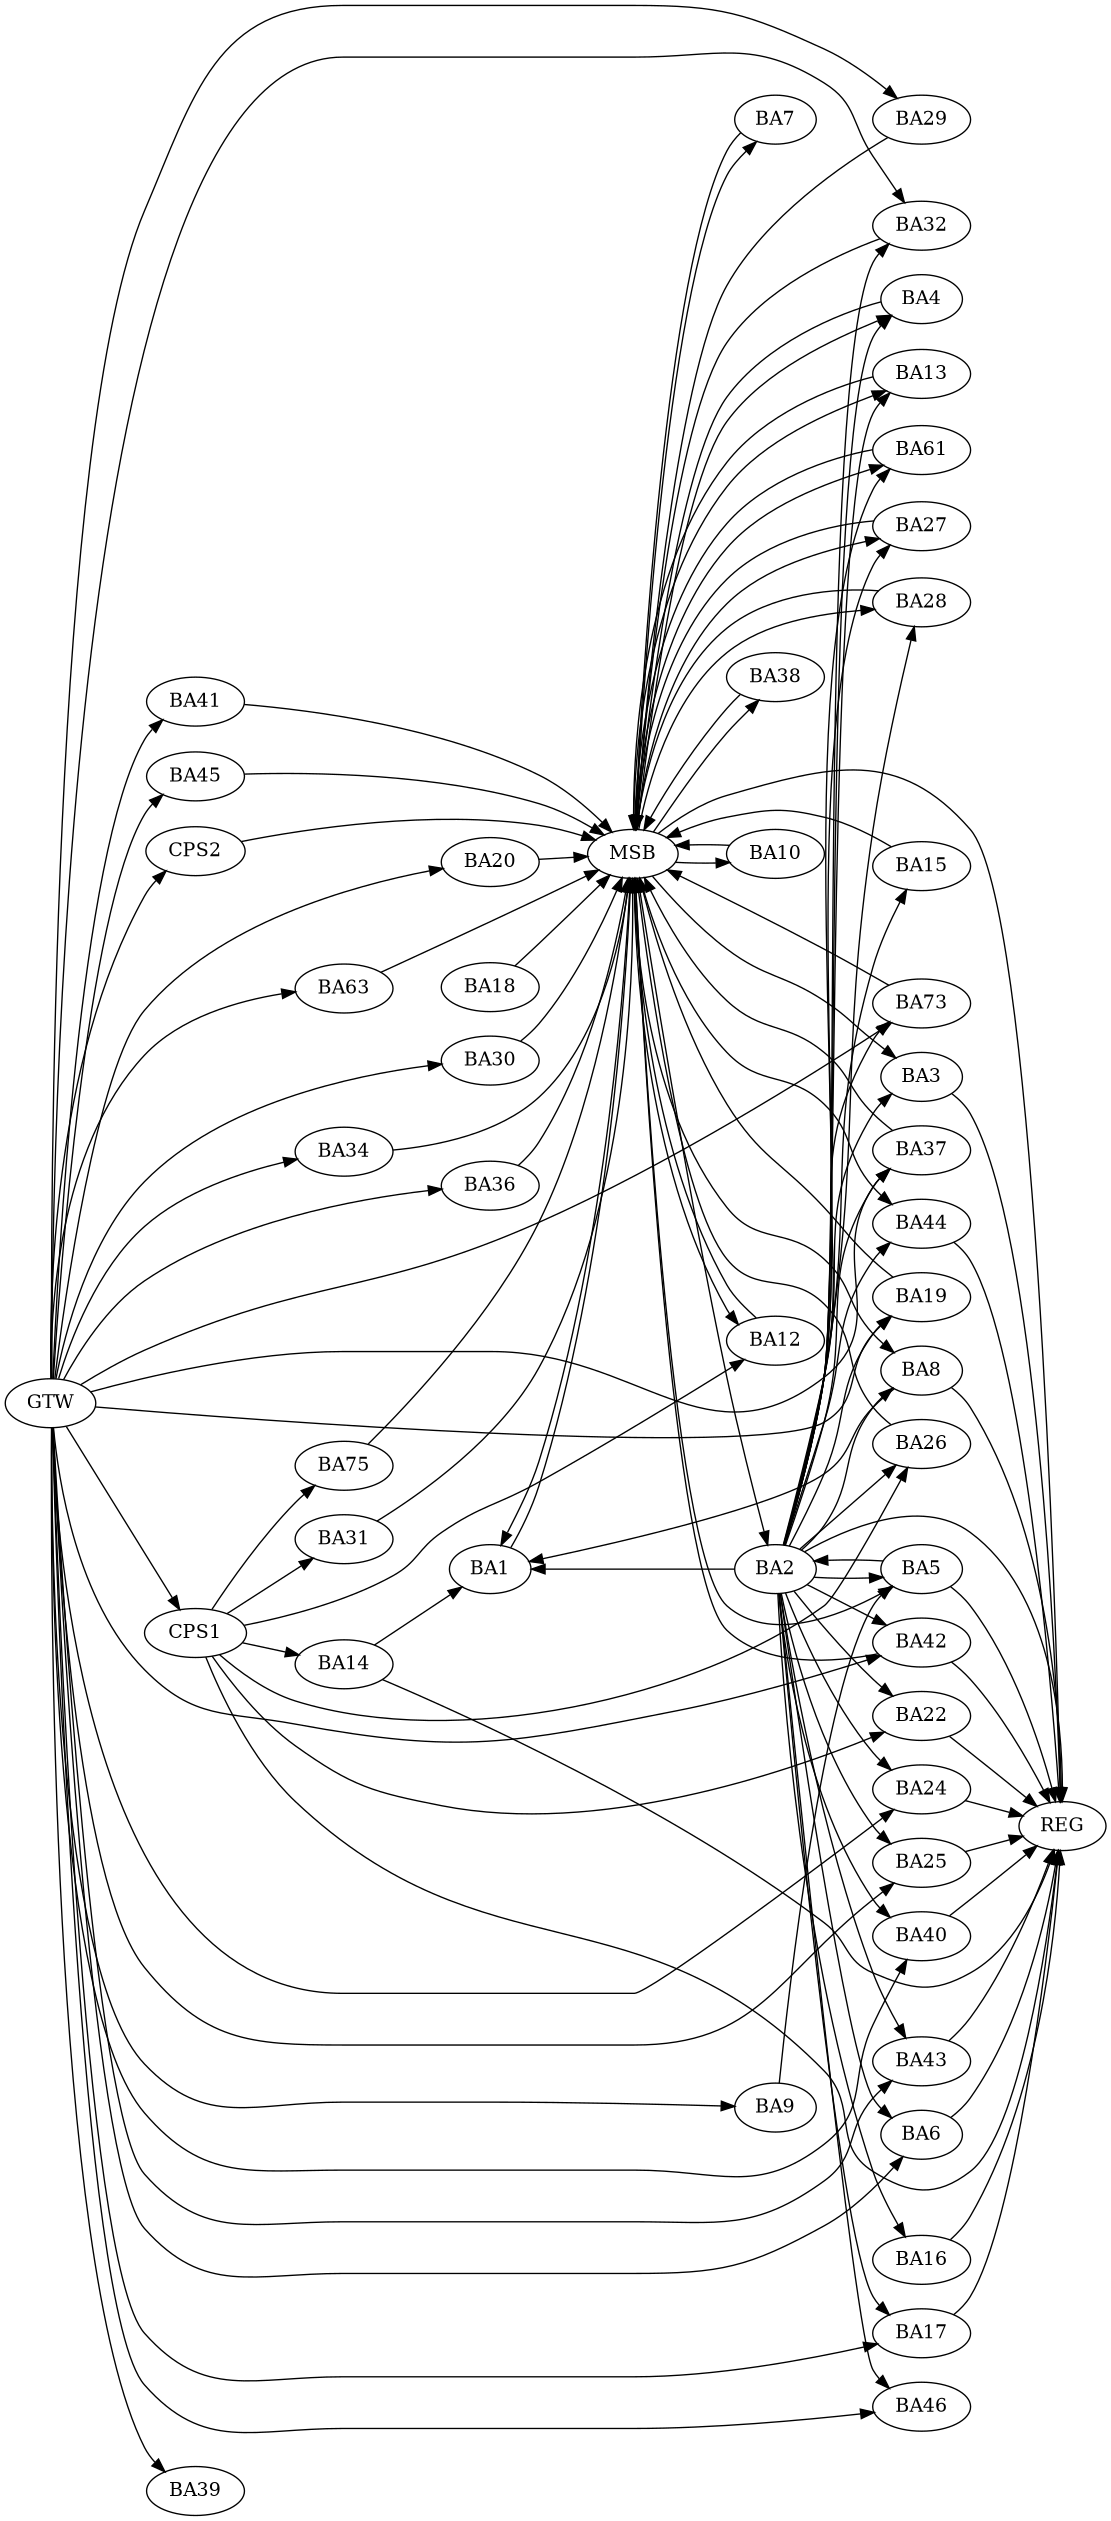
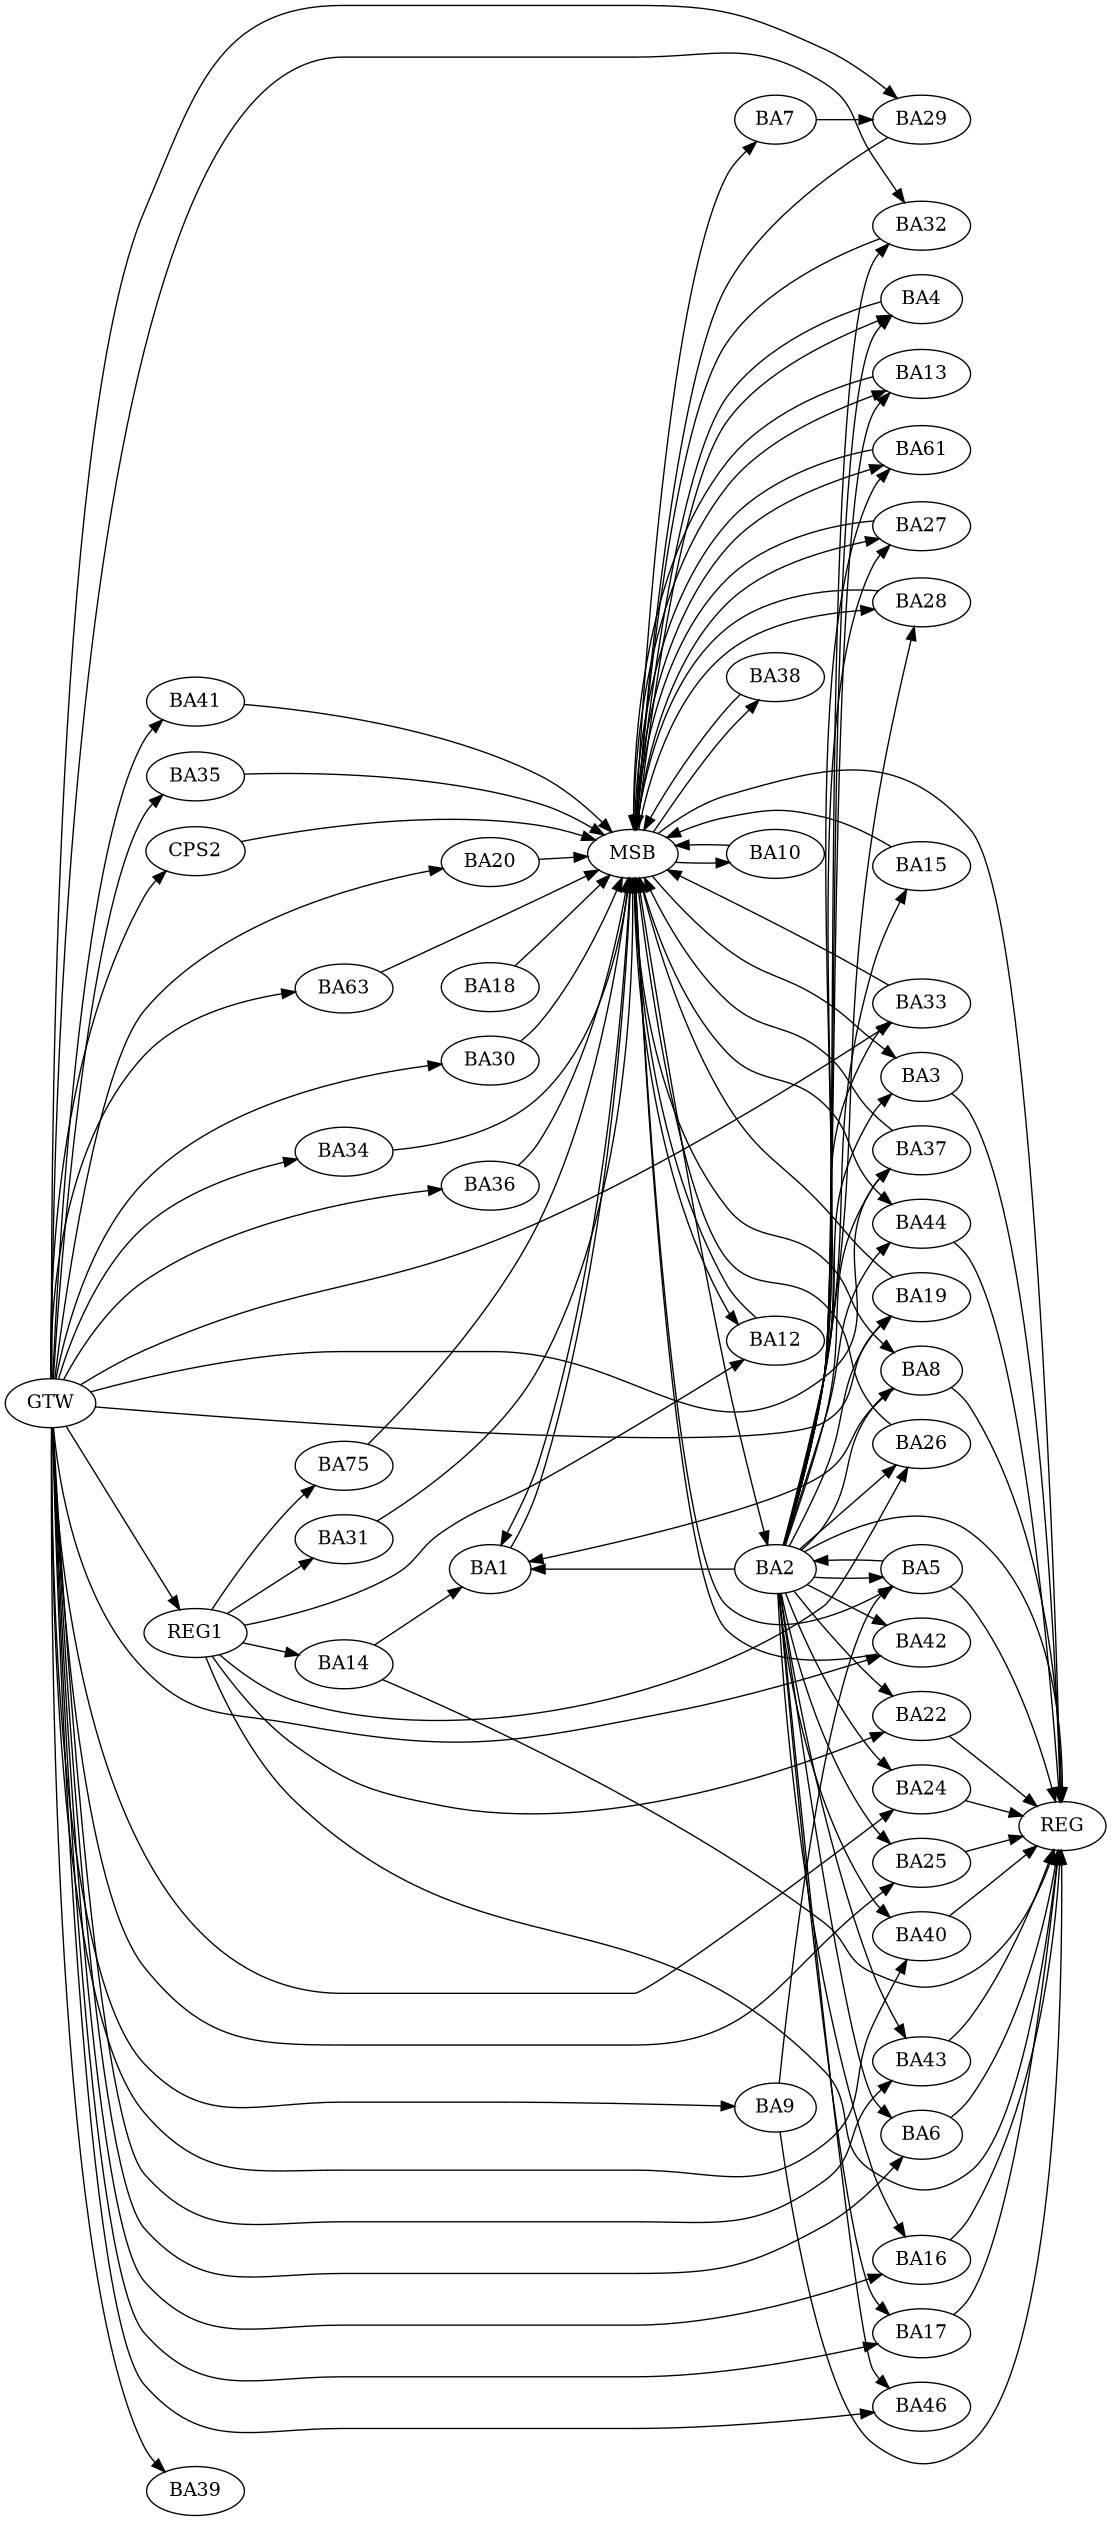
(662, 468) -> (838, 120)
(196, 776) -> (196, 776)
(922, 1003) -> (922, 1003)
(196, 1633) -> (196, 1633)
(1003, 1722) -> (1009, 2375)
none -> (123, 2227)
